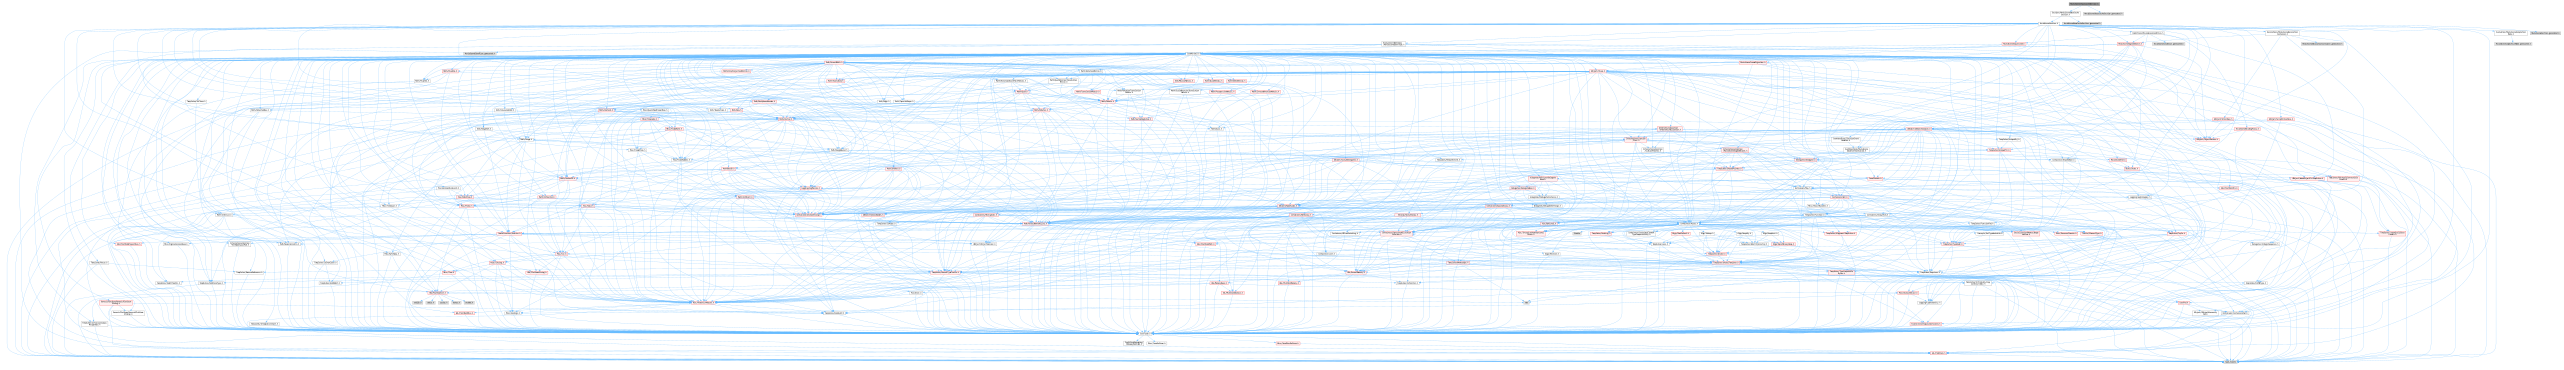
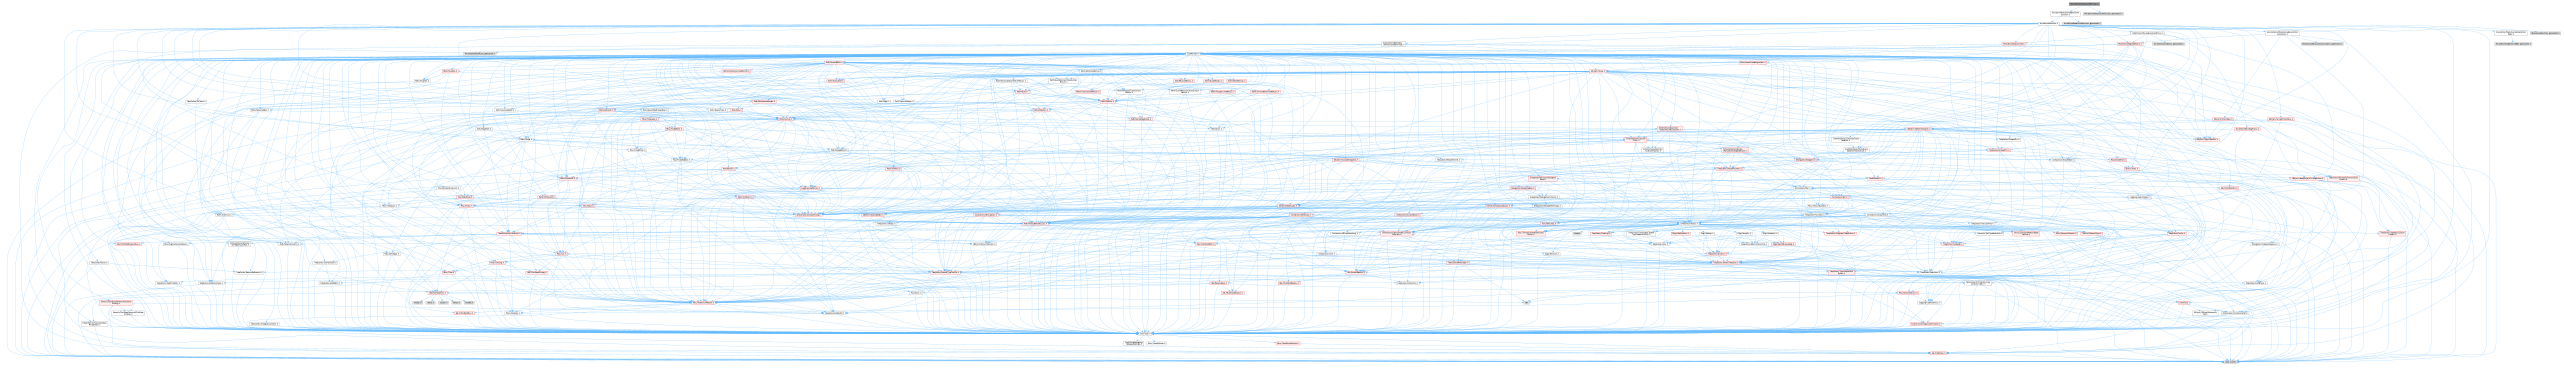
(1408, 215) -> (1408, 215)
